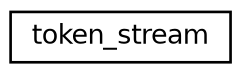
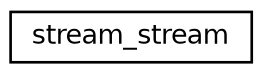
(121, 37) -> (131, 37)
